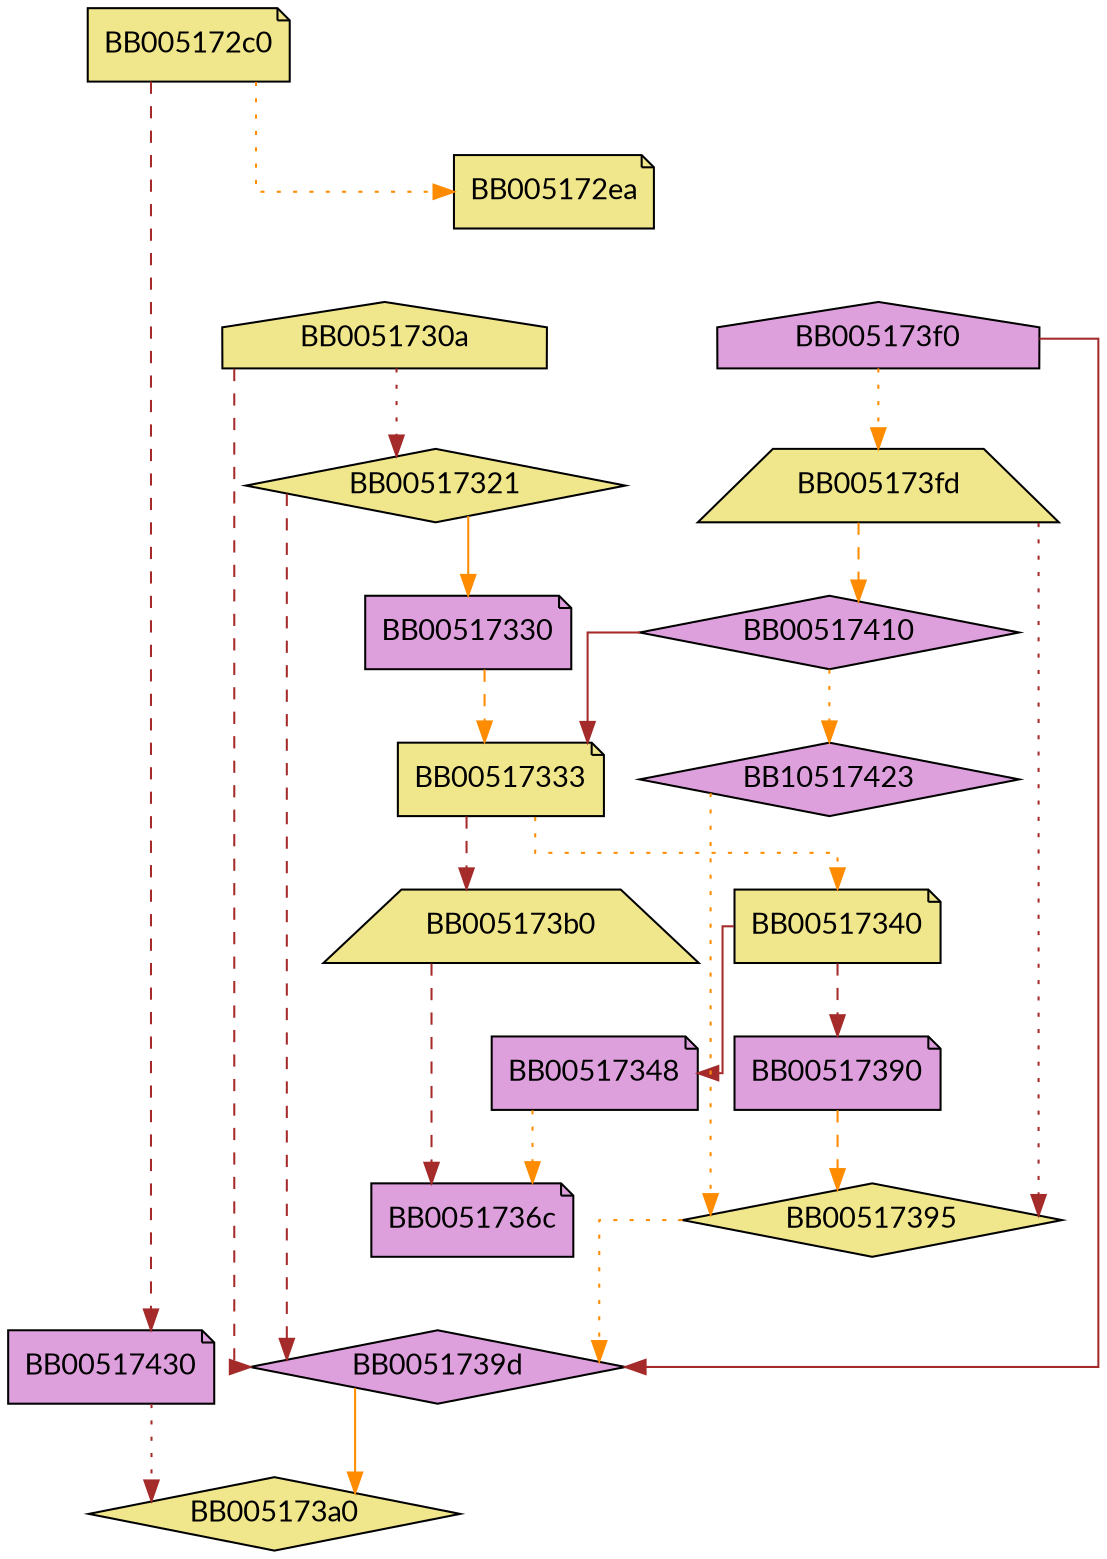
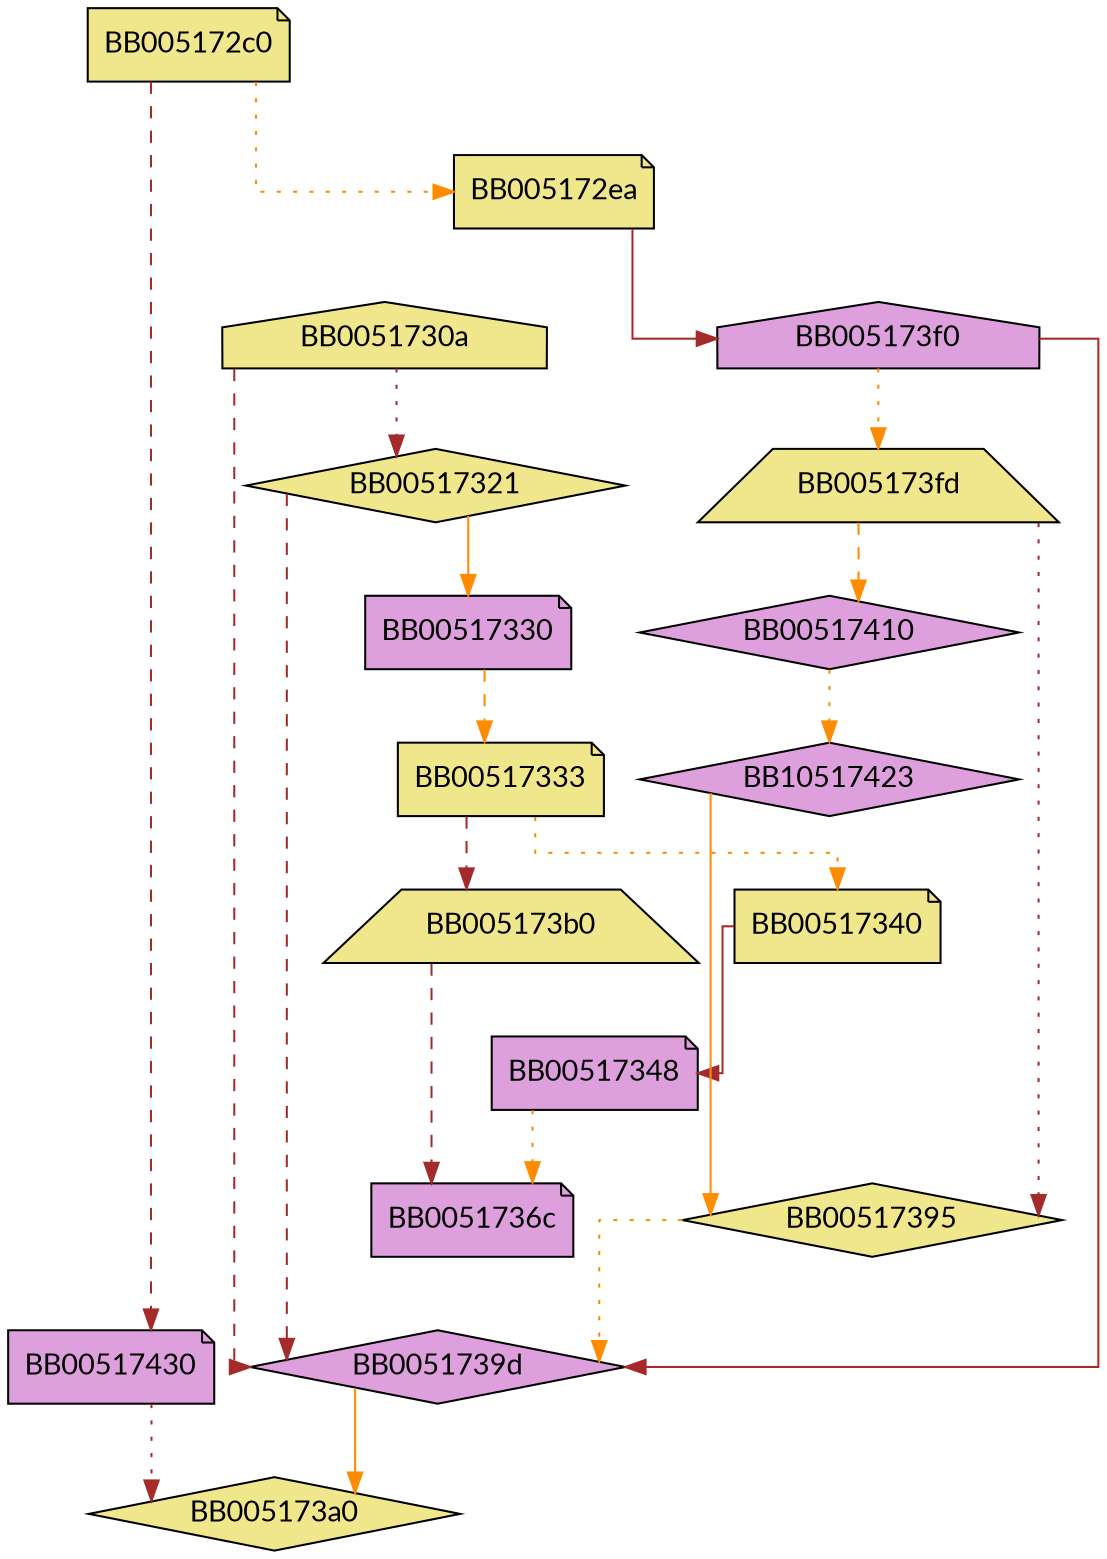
none -> (632, 316)
(588, 651) -> none
(711, 923) -> (711, 923)
(838, 1073) -> none
